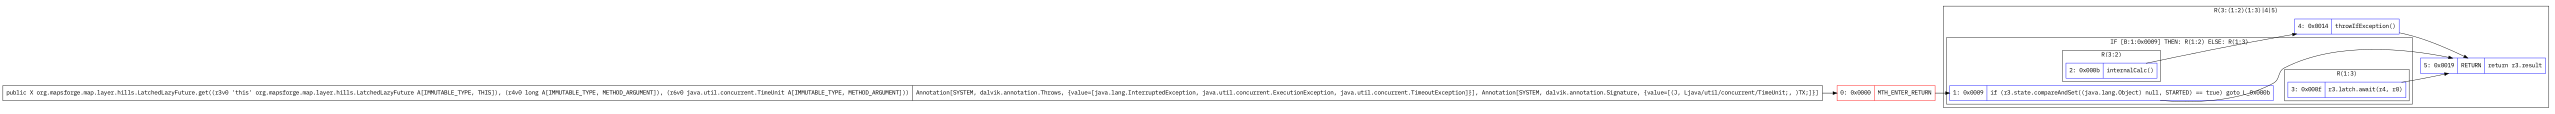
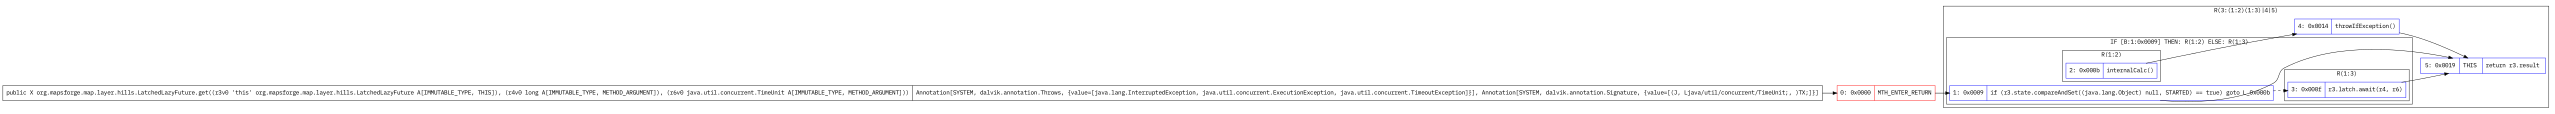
(2111, 55) -> (2111, 55)
(2471, 66) -> (2470, 66)
(2365, 90) -> (2365, 90)
none -> (2278, 91)
